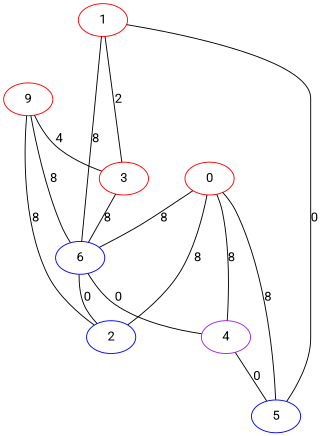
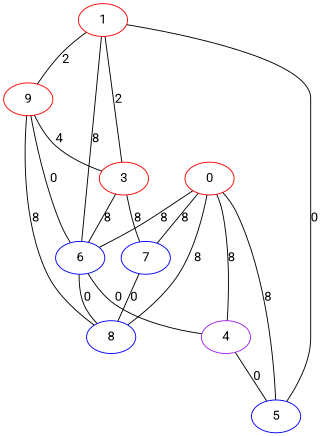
none -> (59, 56)
(54, 179) -> (54, 179)
none -> (146, 258)
(111, 337) -> (111, 337)
